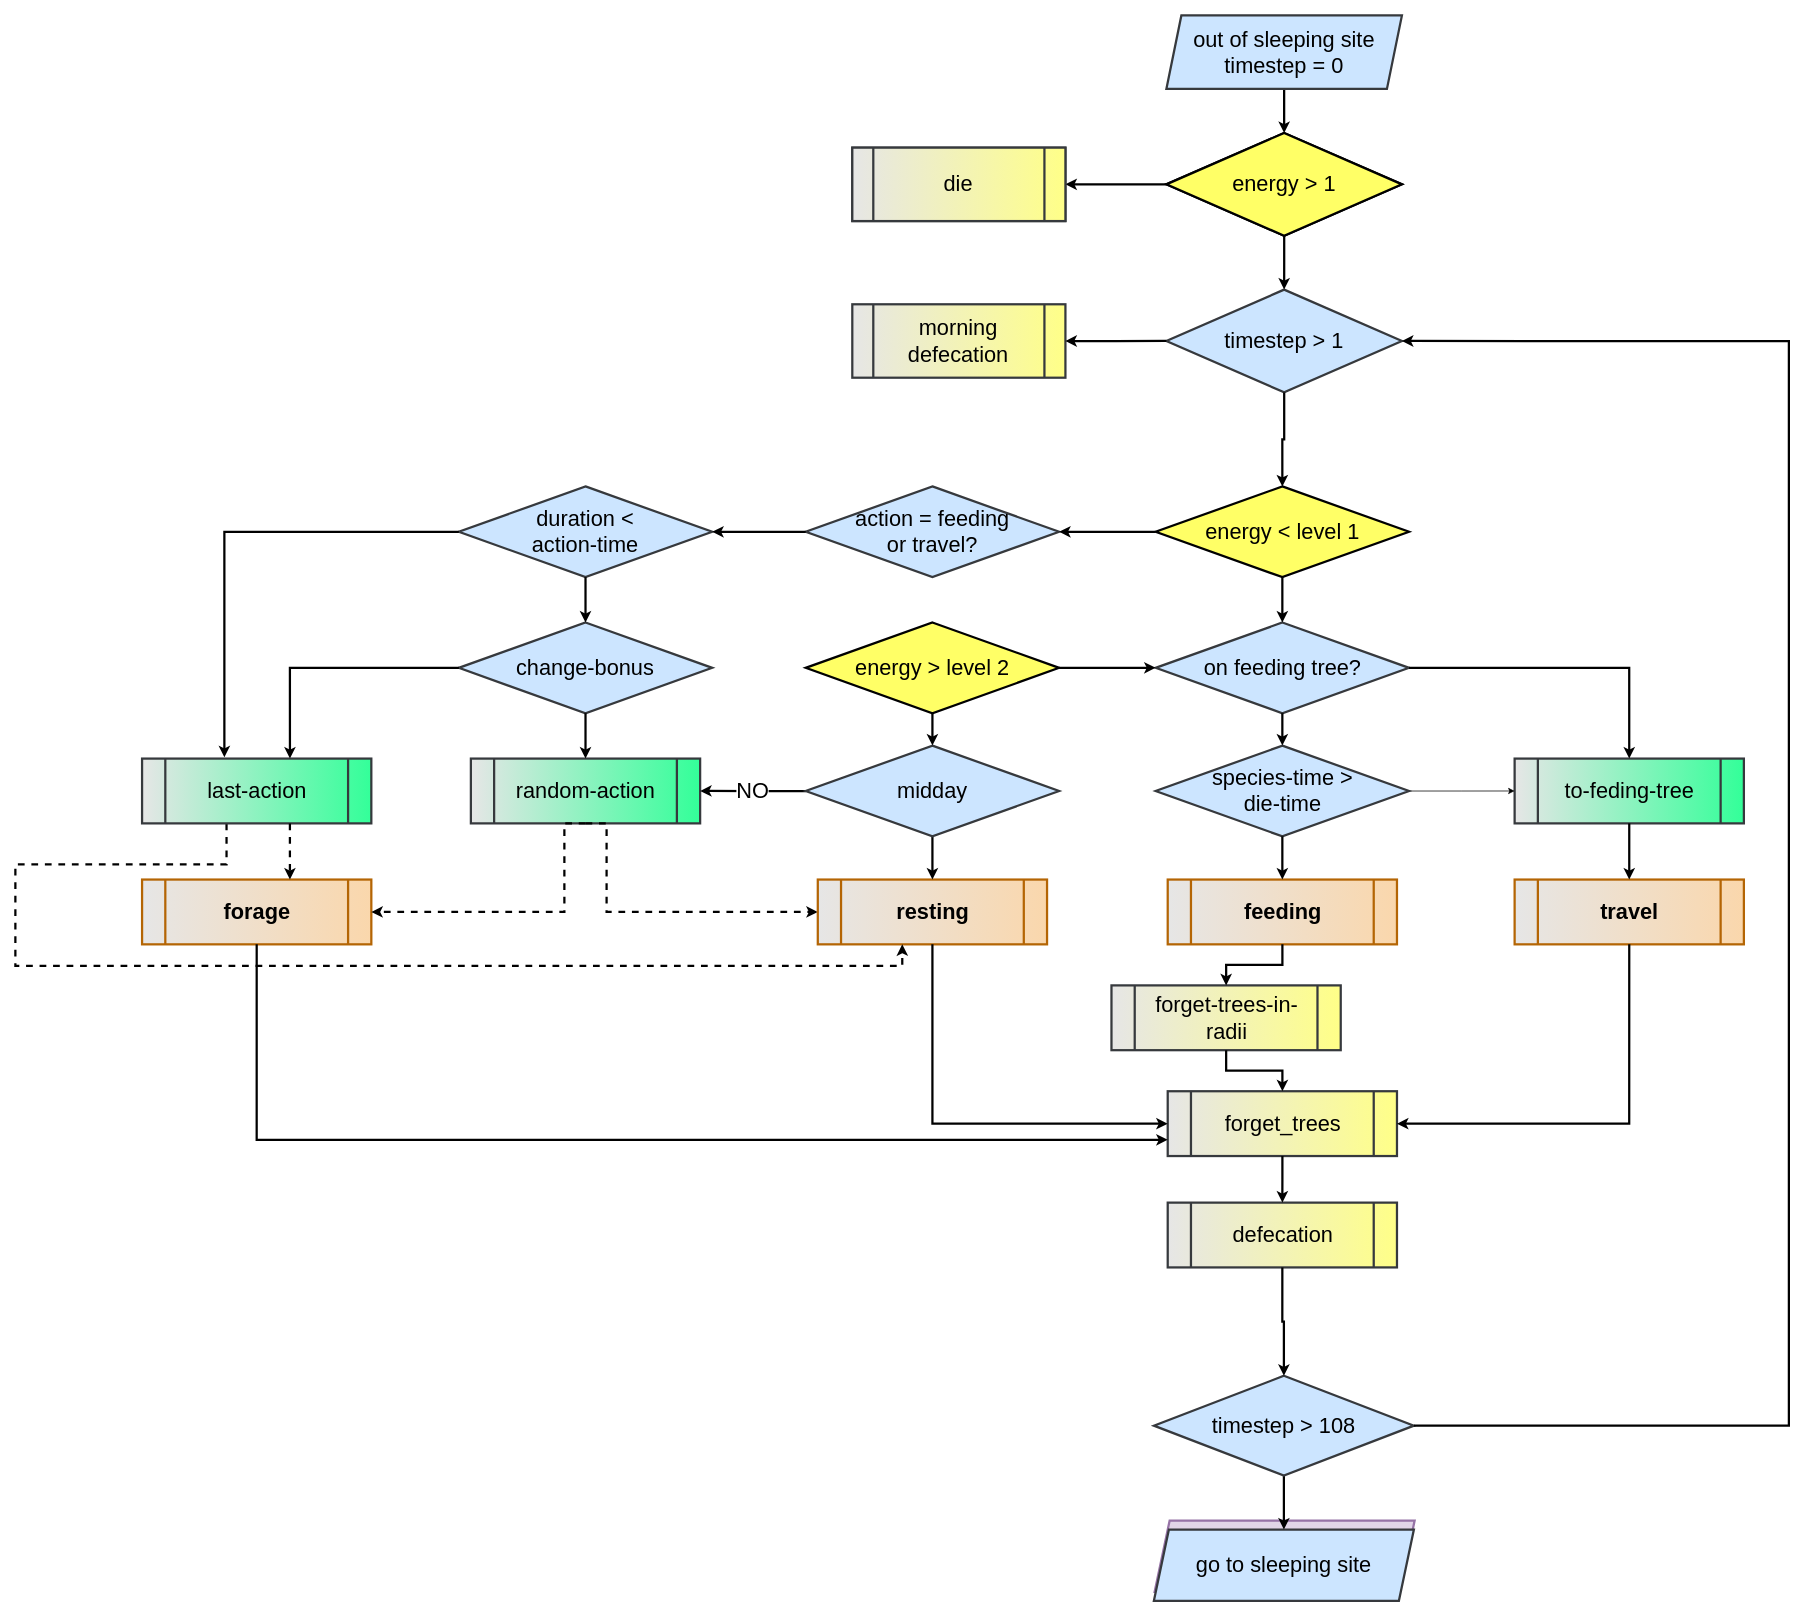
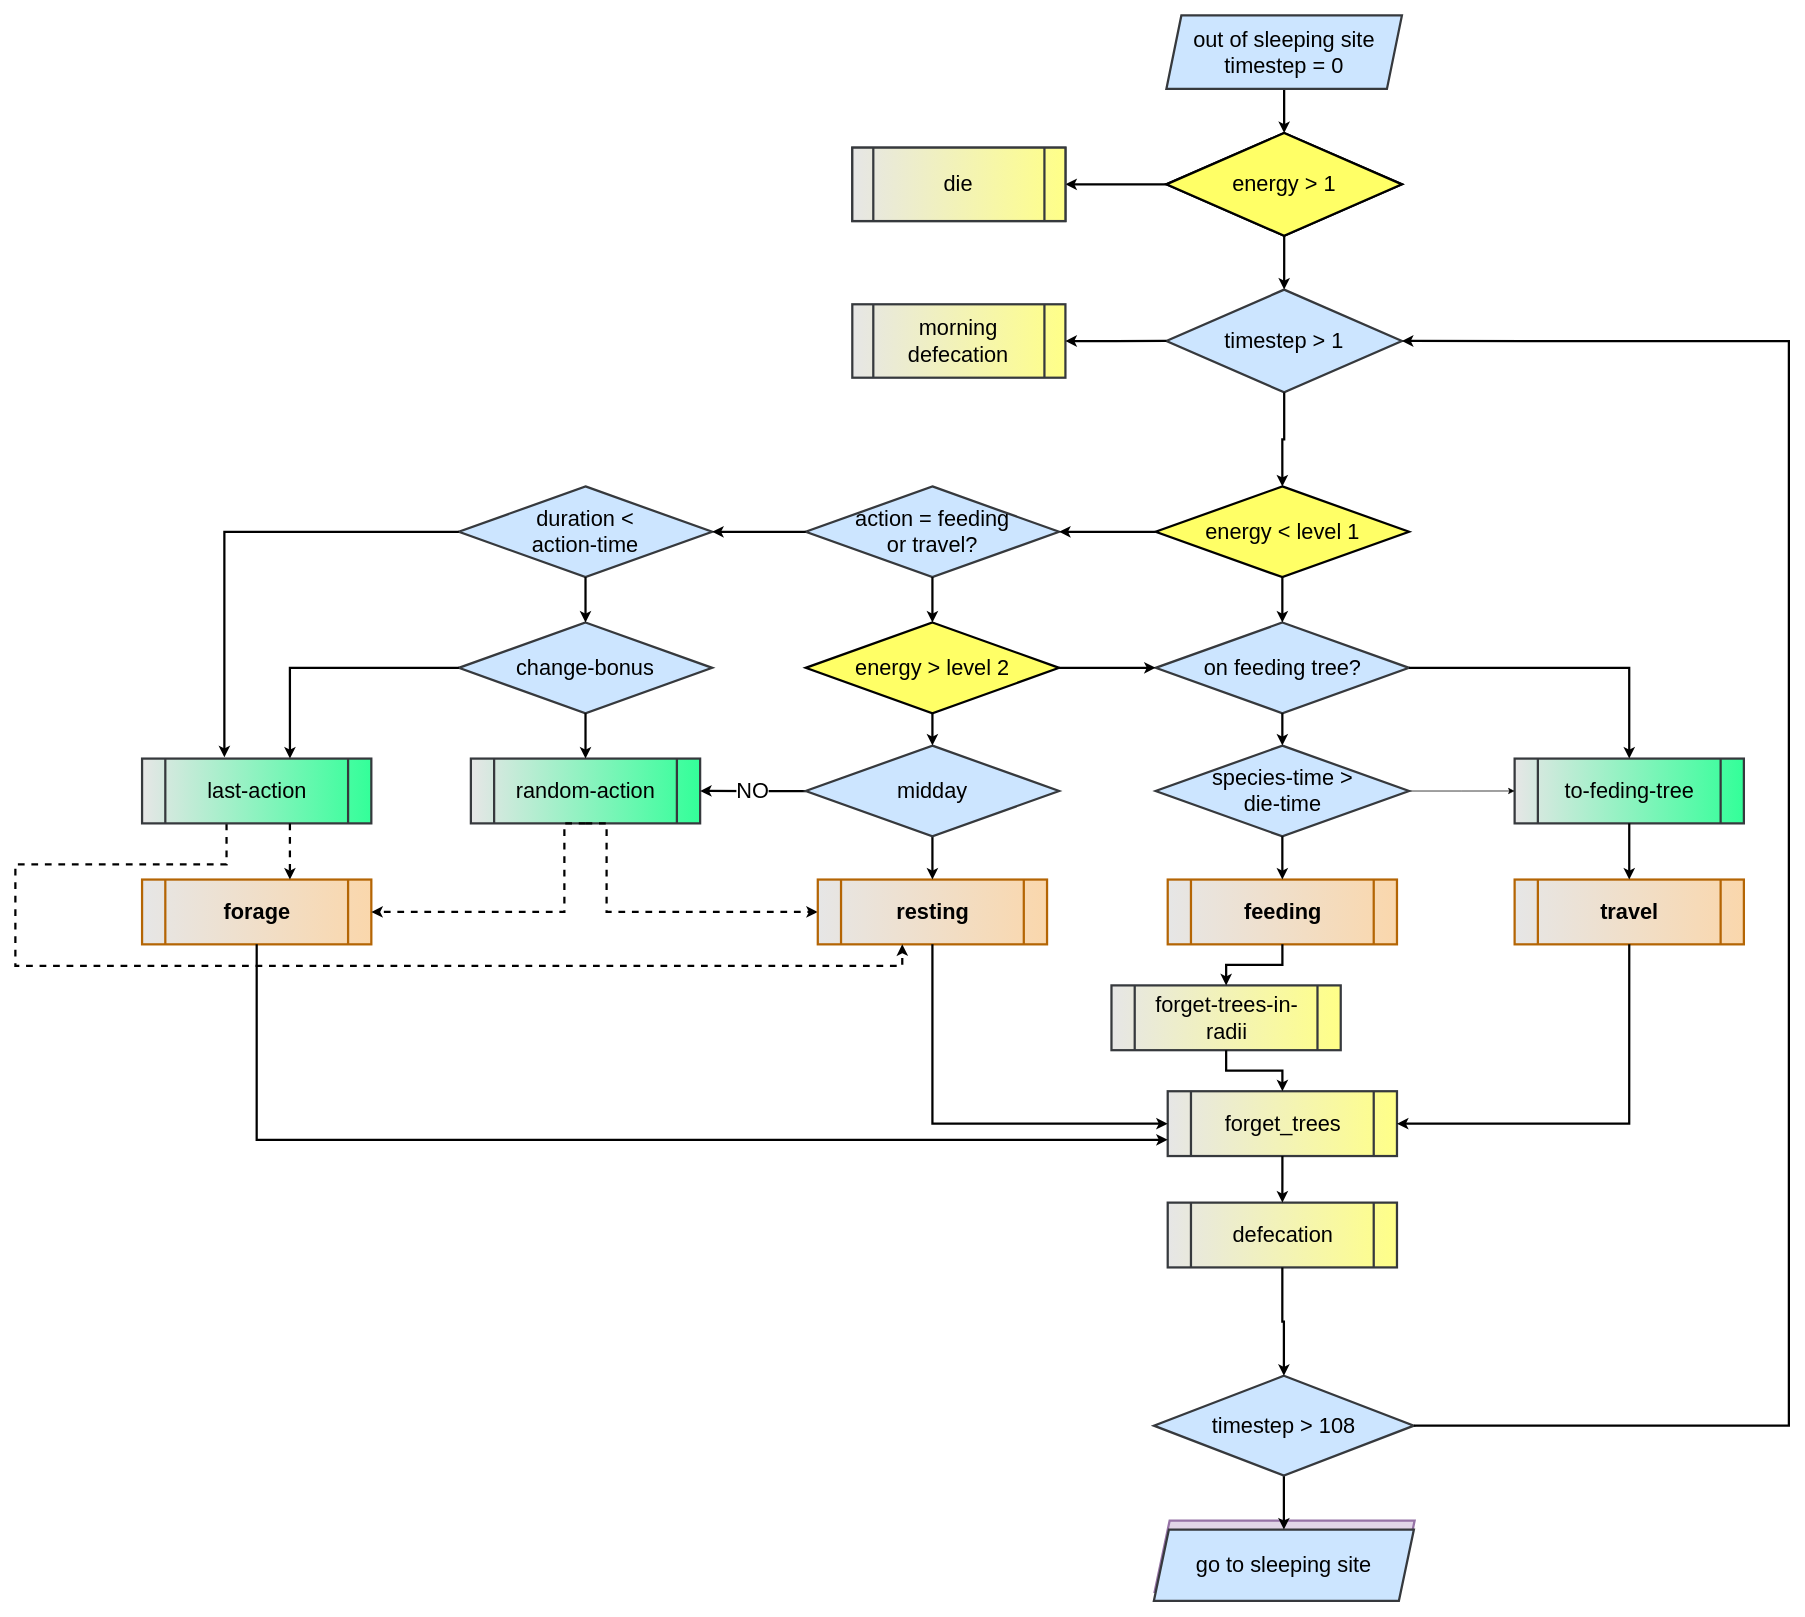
none -> (933, 595)
